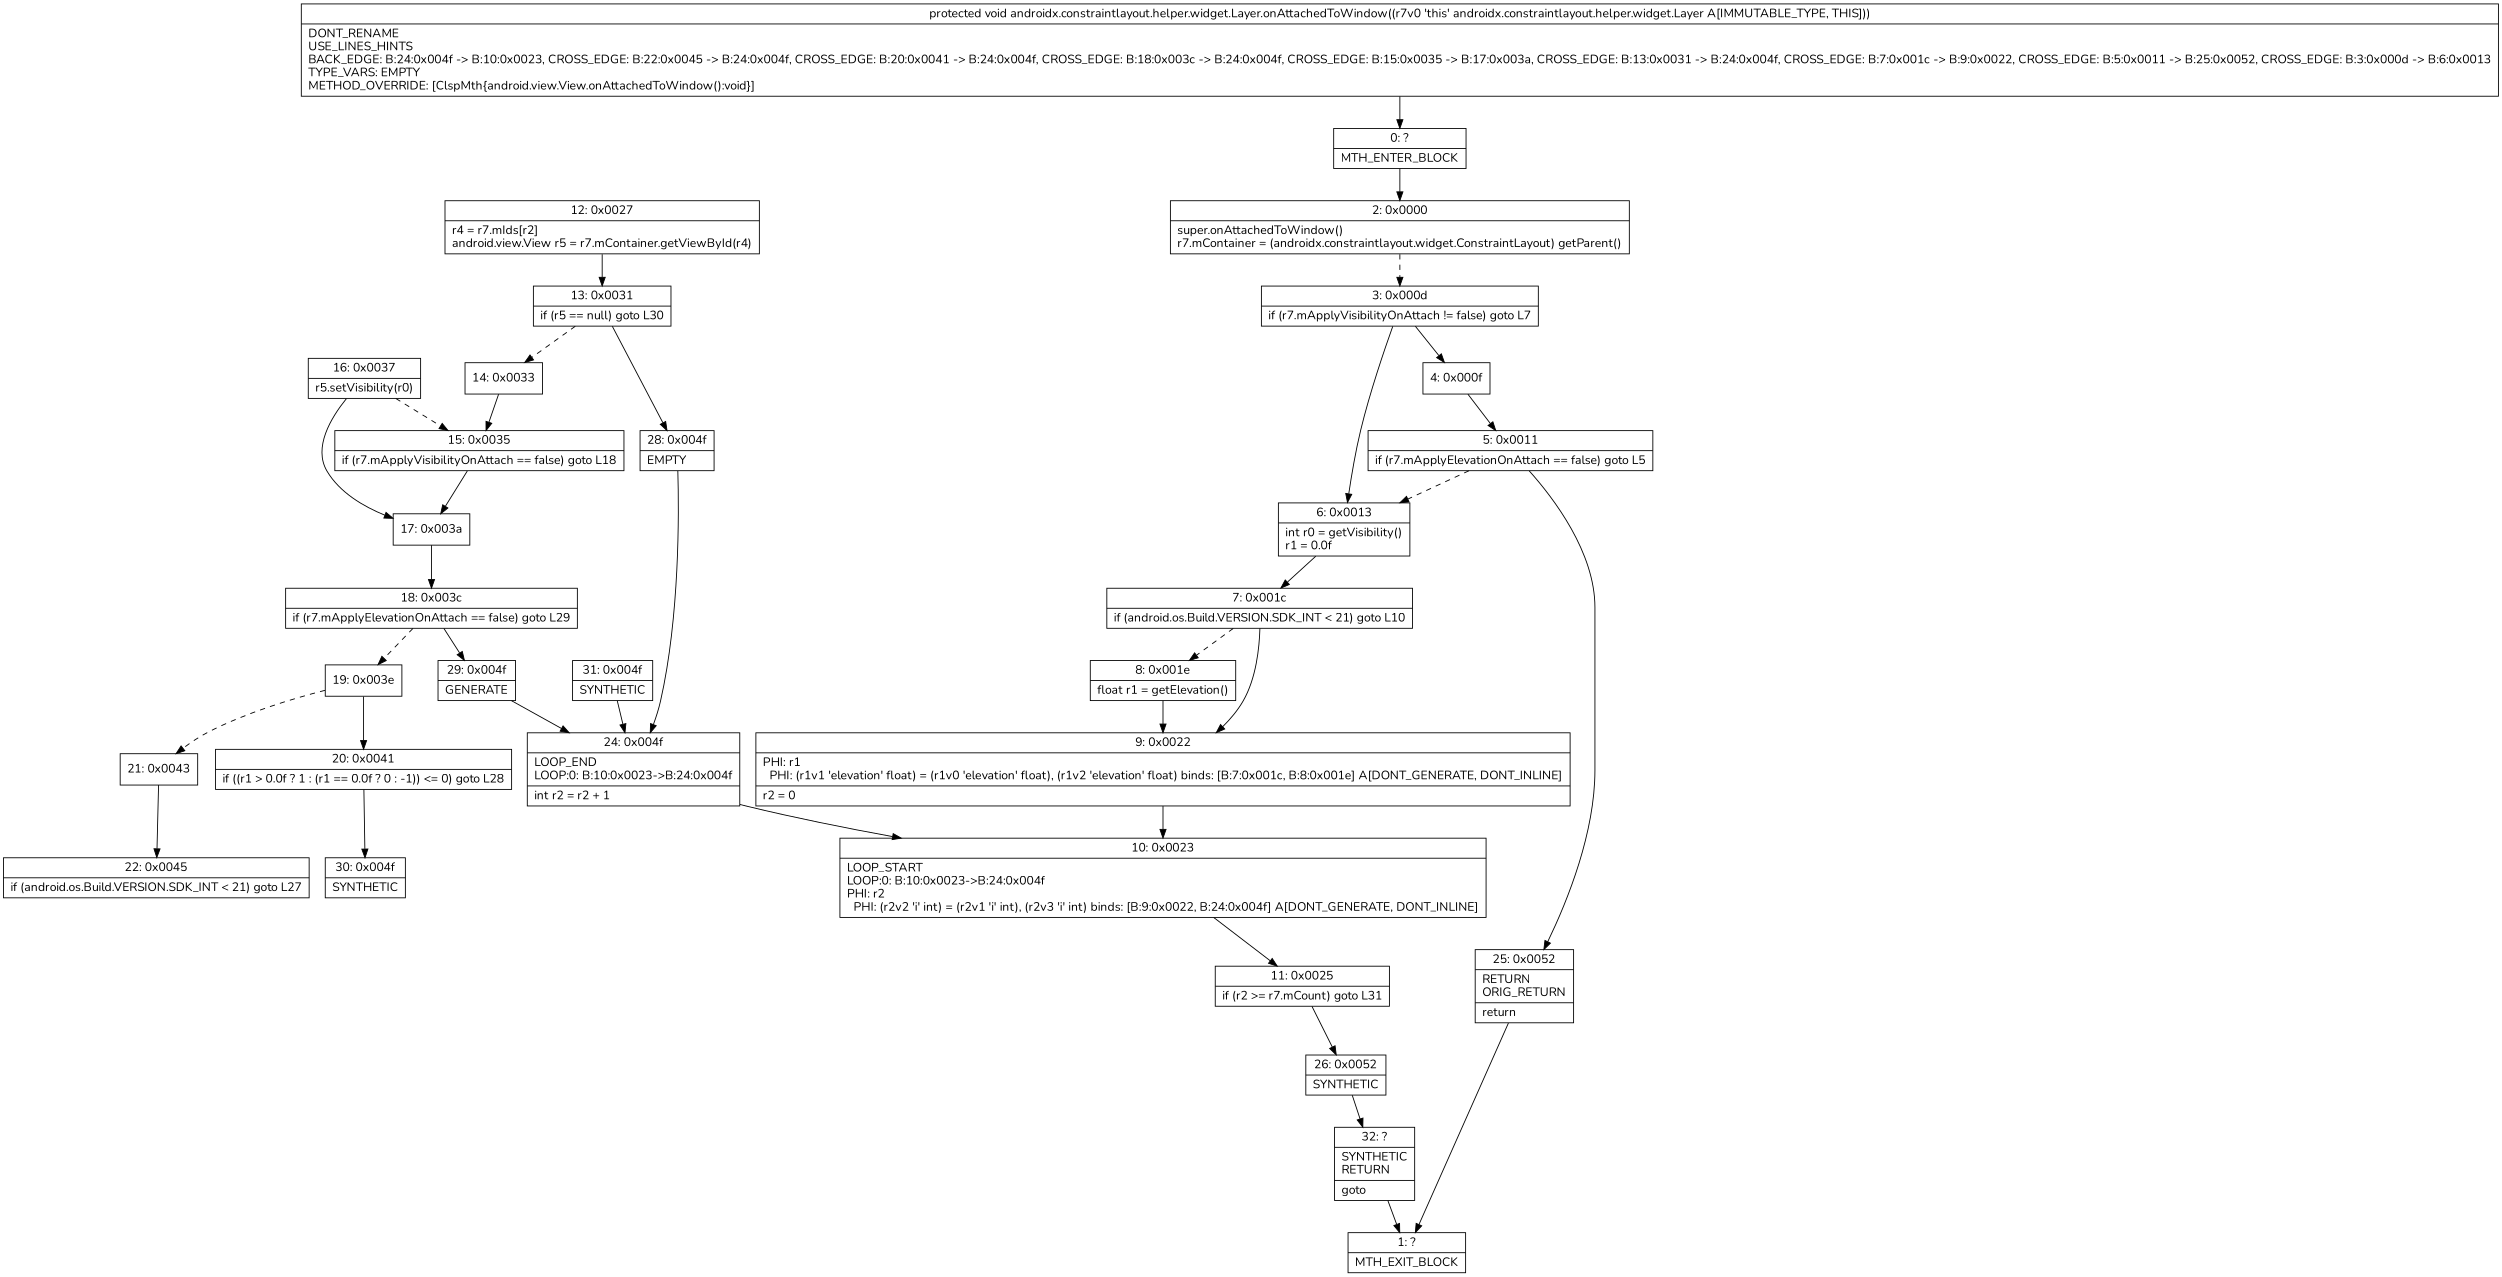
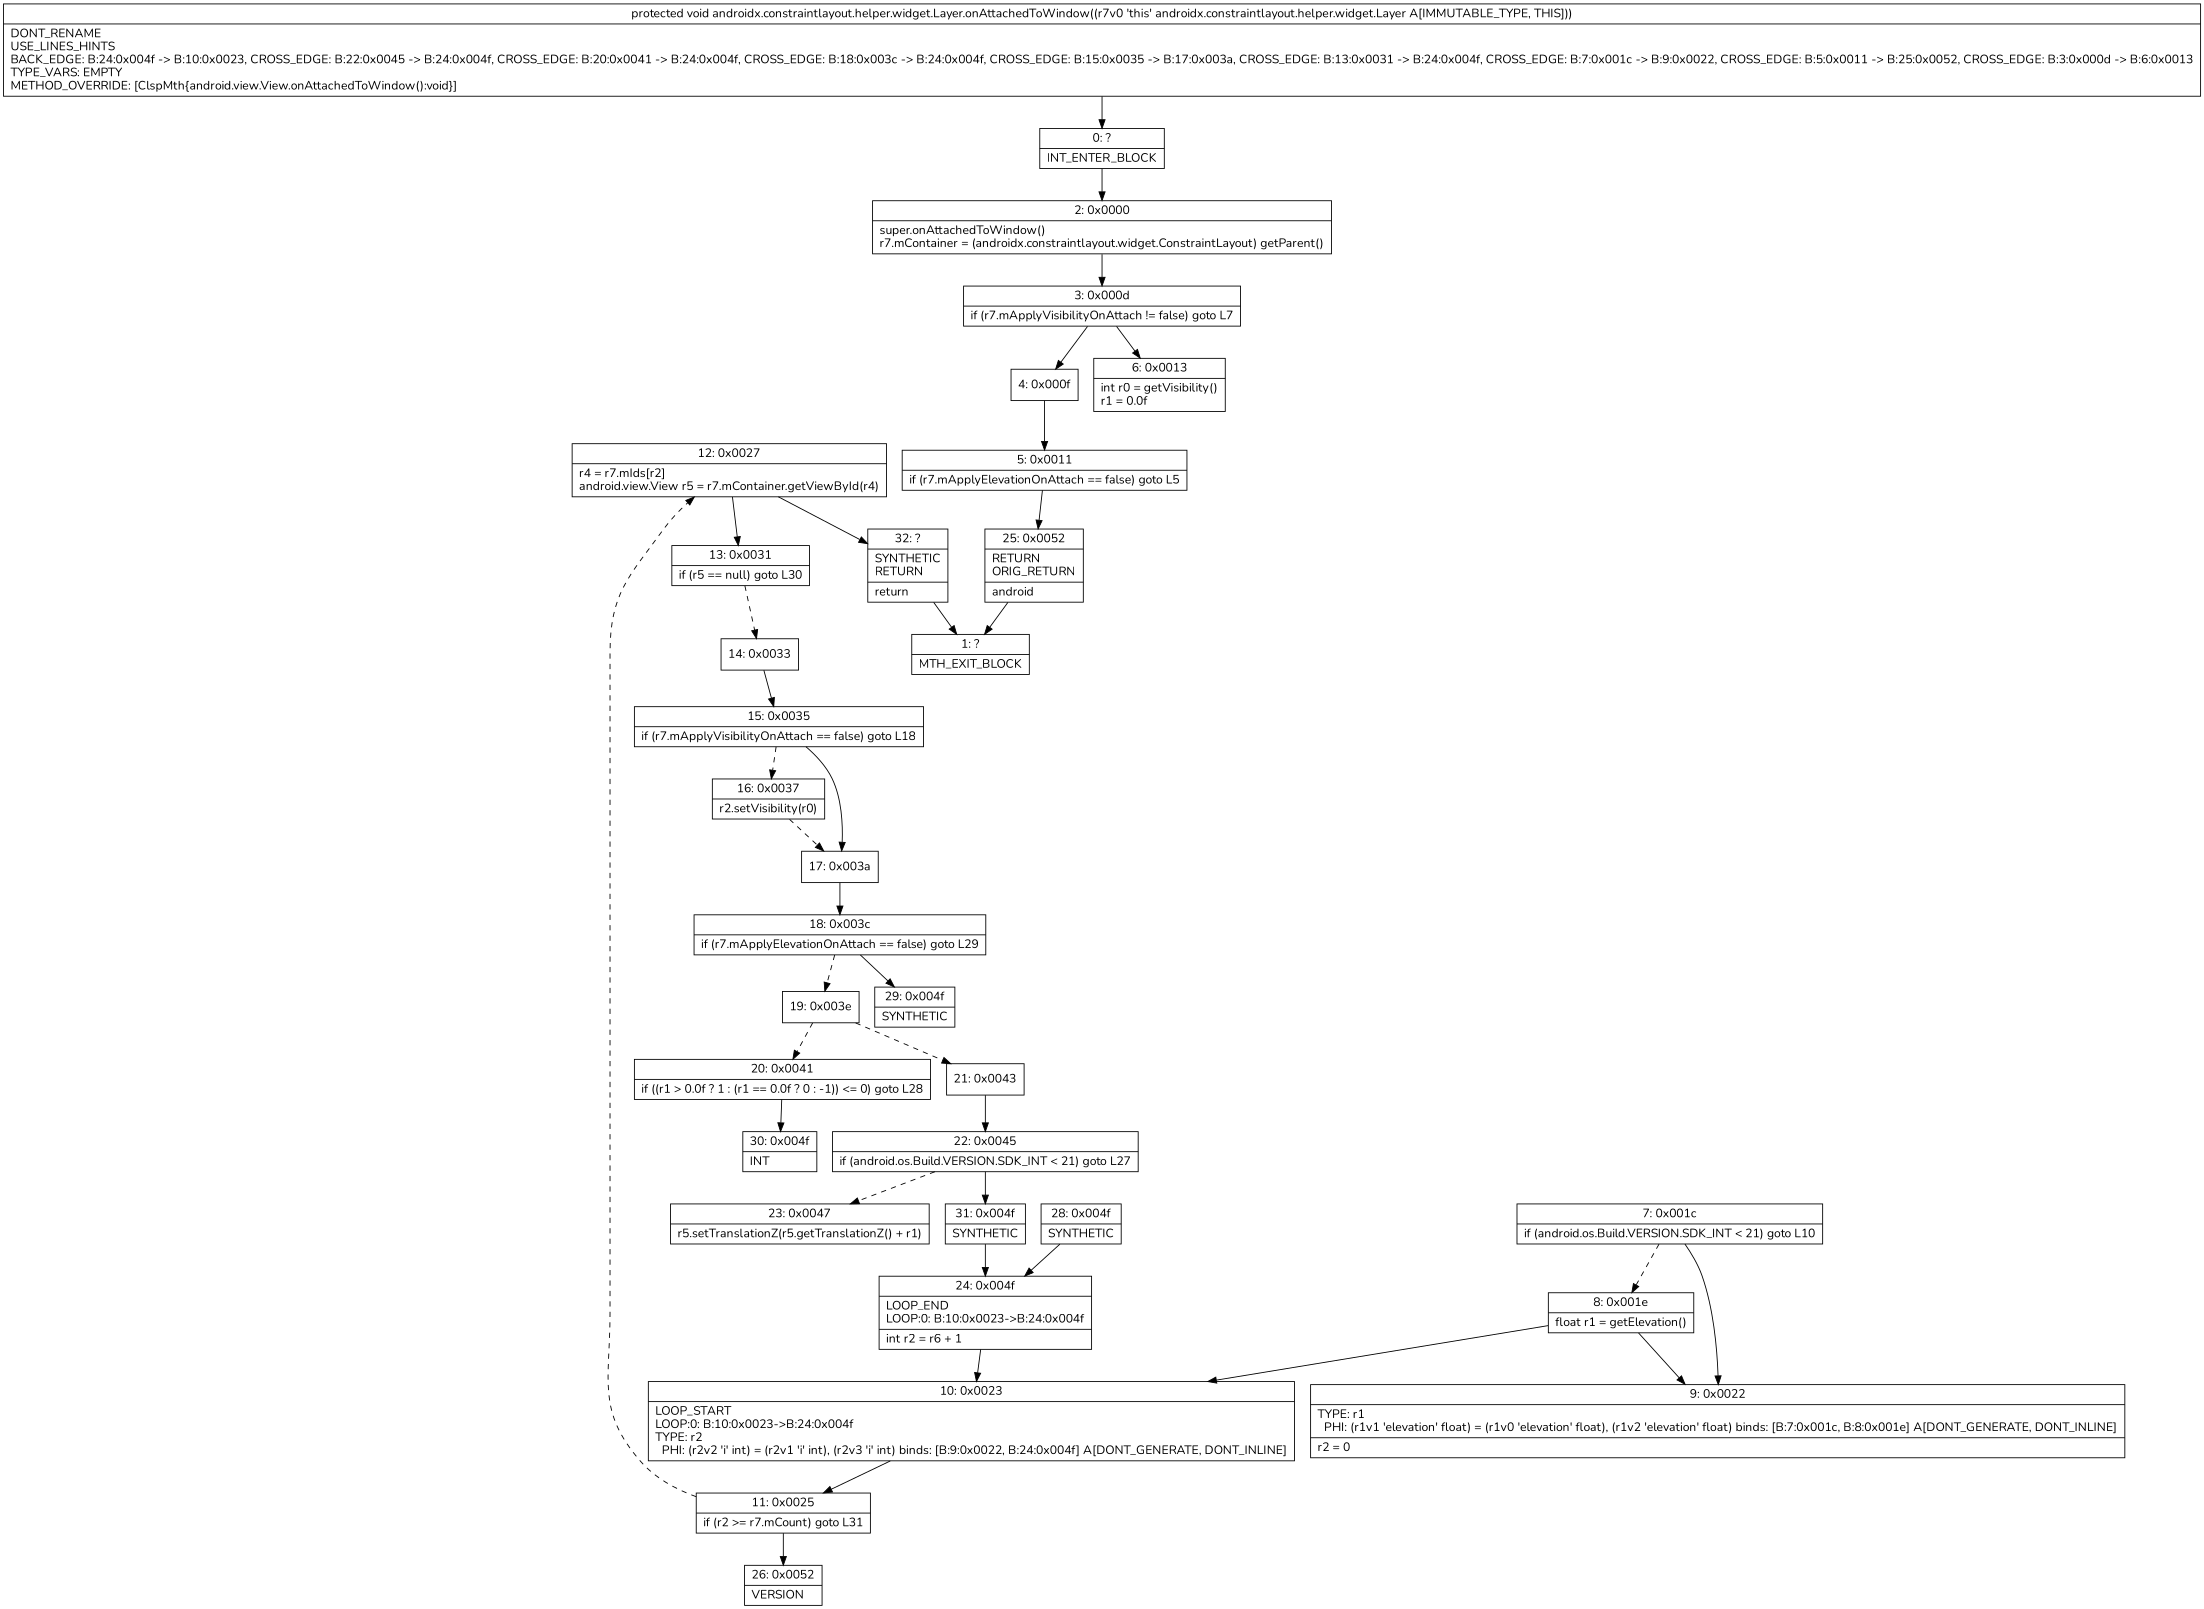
(1400, 158) -> (1102, 158)
(1400, 266) -> (1102, 266)
(638, 374) -> none
(364, 388) -> (769, 809)
(418, 412) -> (774, 758)
(667, 460) -> (1081, 1234)
(326, 469) -> (803, 832)
(1438, 485) -> none
(1302, 569) -> none
(477, 690) -> (915, 1017)
(537, 715) -> none
(364, 718) -> (805, 1037)
(784, 762) -> (1343, 1414)
(573, 796) -> (924, 1339)
(1163, 818) -> (1382, 1353)
(365, 887) -> (760, 1161)
(868, 894) -> (681, 1437)
none -> (610, 1008)
(1500, 1012) -> (1013, 592)
(1346, 1085) -> (778, 1595)
(1356, 1107) -> (819, 518)
none -> (985, 1183)
(1354, 1190) -> (892, 592)
none -> (800, 1224)
